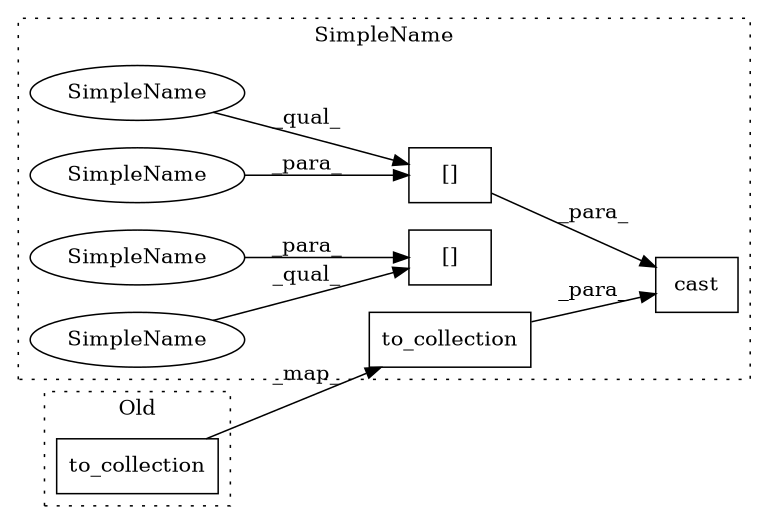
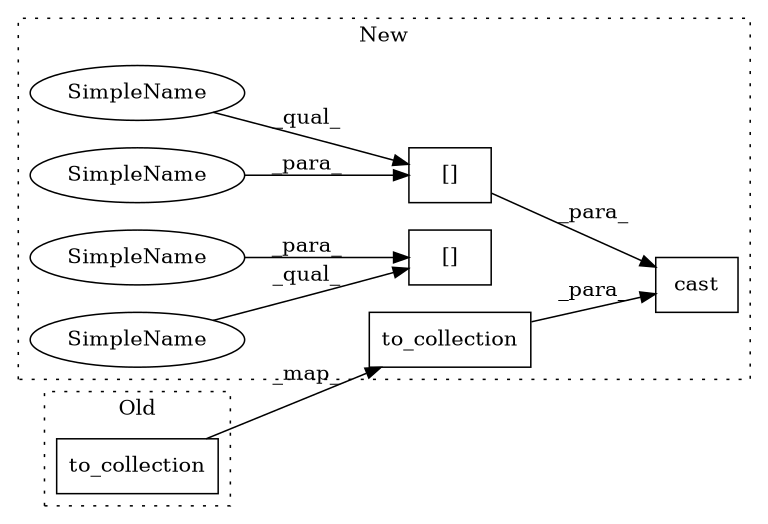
(384, 36) -> (384, 36)
